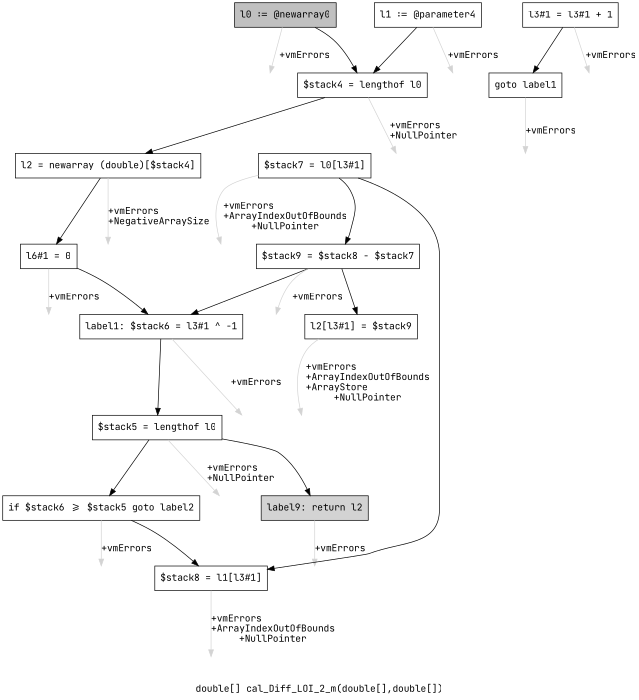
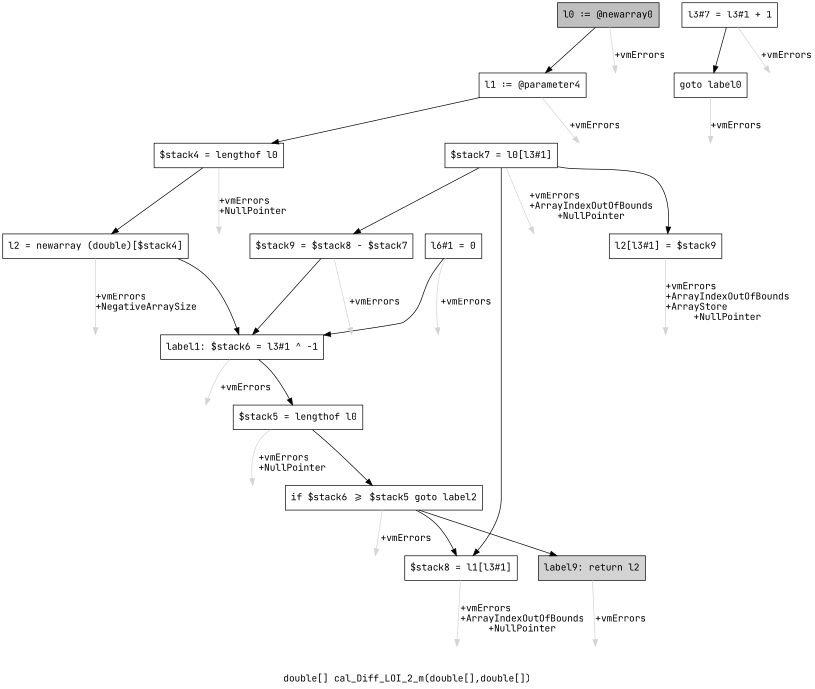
(570, 15) -> (730, 15)
(337, 44) -> (573, 48)
(525, 85) -> (711, 85)
(80, 208) -> (215, 286)
(348, 288) -> (632, 172)
(273, 450) -> (485, 532)
